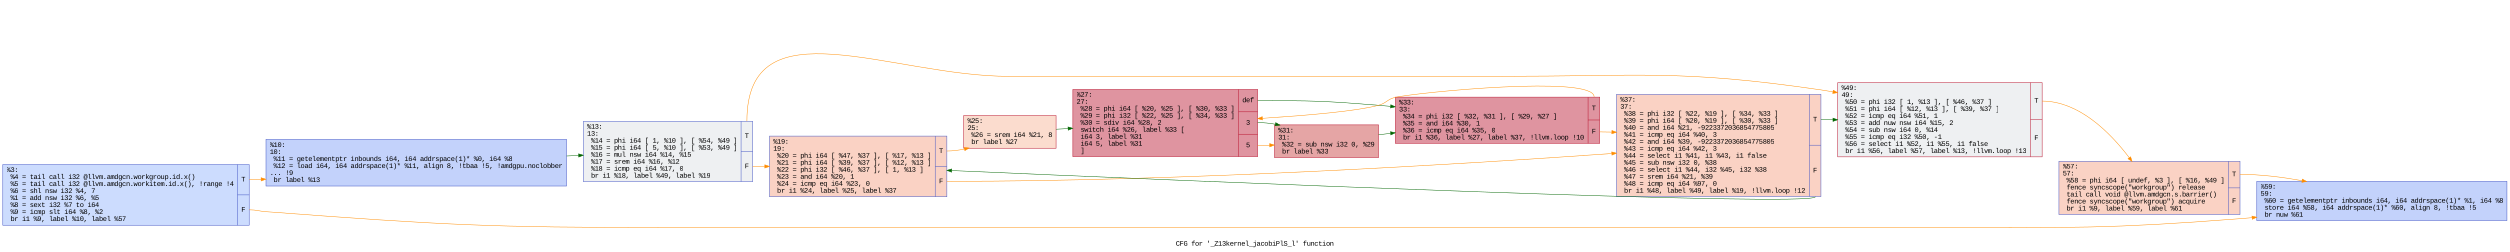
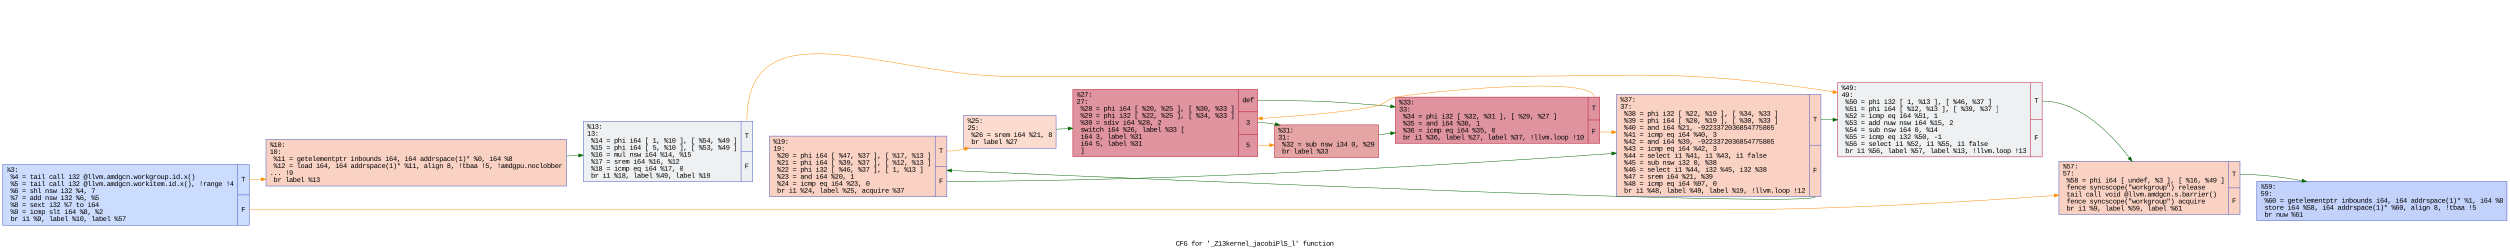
(2092, 120) -> (2092, 120)
(1010, 132) -> (1010, 132)
(1326, 144) -> (1326, 144)
(416, 163) -> (416, 163)
(759, 166) -> none
(1279, 173) -> (1279, 173)
(2271, 176) -> (2271, 176)
(835, 191) -> (839, 191)
(53, 198) -> (53, 198)
(1250, 228) -> (1152, 210)
